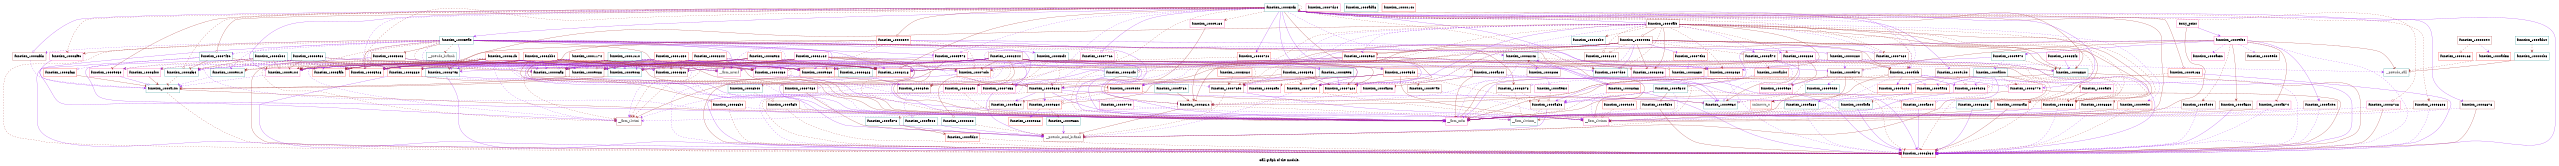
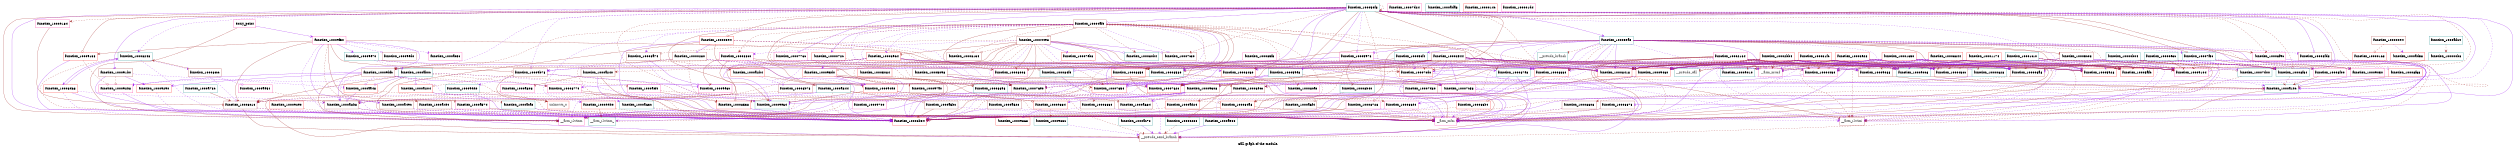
none -> (1518, 8)
(1630, 58) -> (1087, 47)
(474, 68) -> none
(2236, 71) -> (206, 46)
(1064, 128) -> (1102, 130)
(921, 129) -> (1214, 97)
